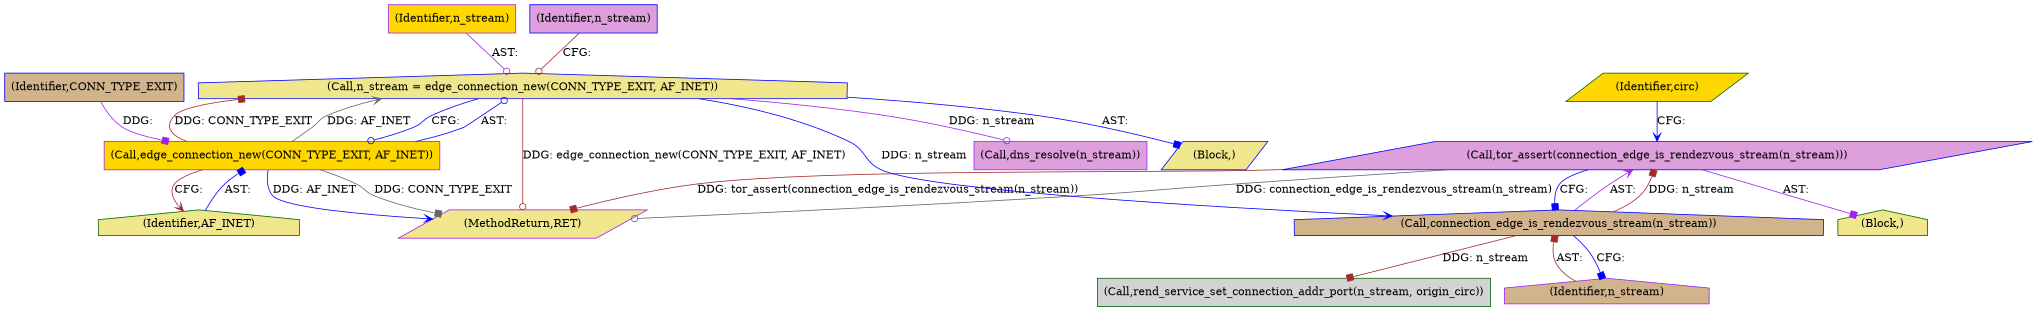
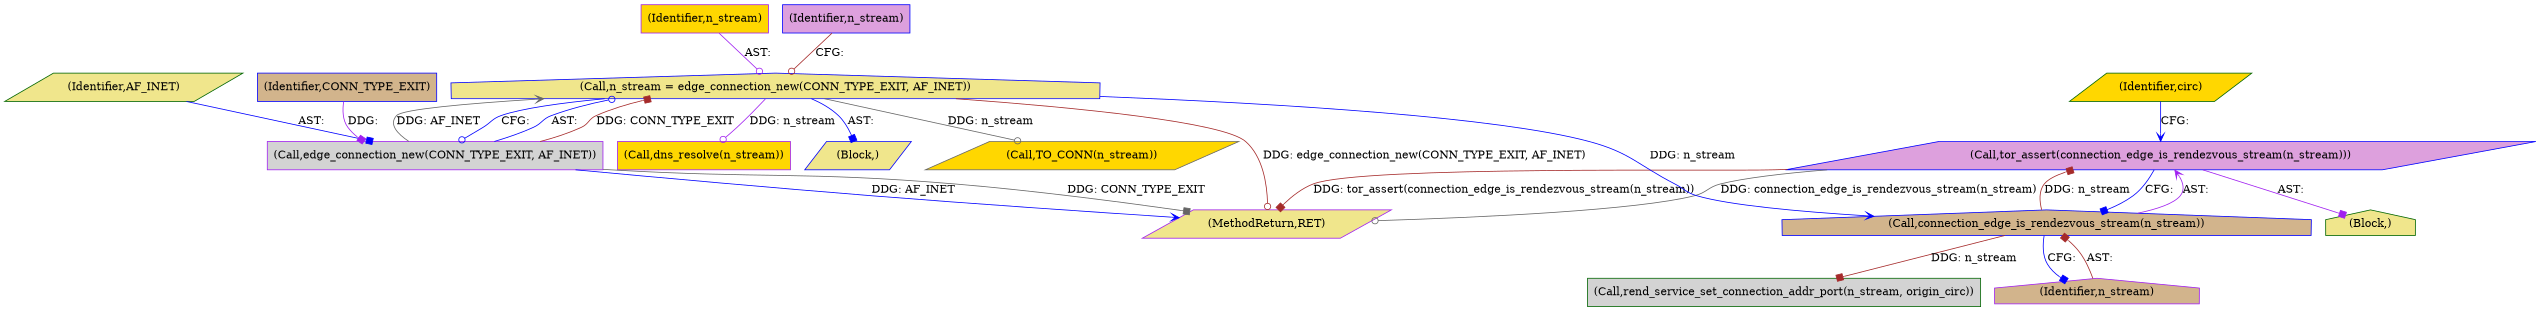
(272, 156) -> (435, 156)
(1060, 156) -> (704, 156)
none -> (1082, 156)
(177, 181) -> none
(199, 224) -> (124, 87)
